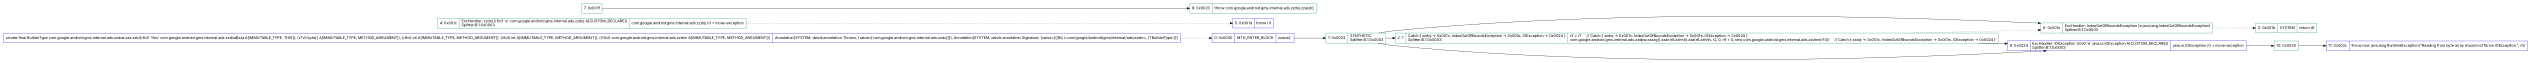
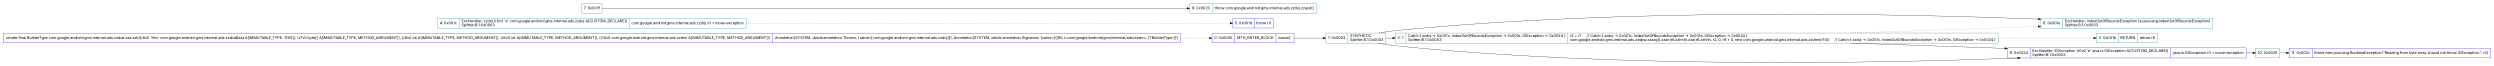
(2233, 28) -> (2046, 38)
(2287, 28) -> (2128, 38)
